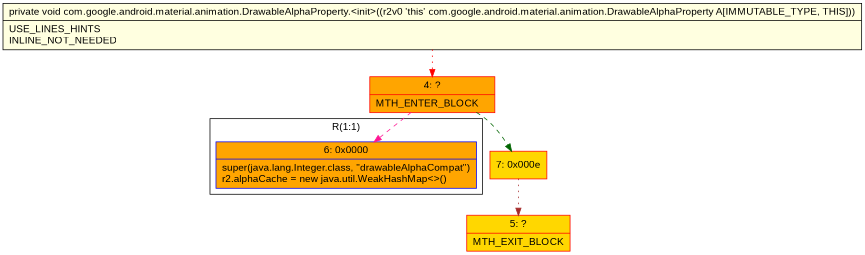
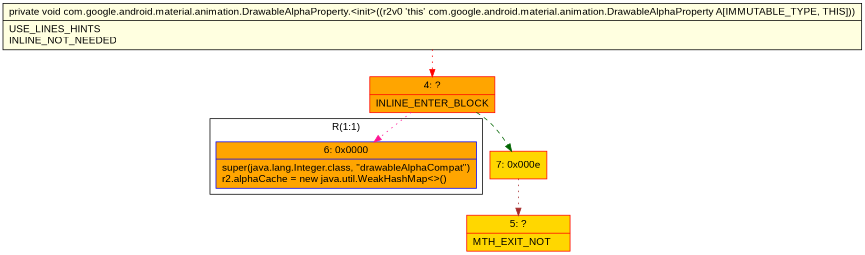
(427, 103) -> (432, 103)
(396, 125) -> (396, 125)
(518, 242) -> (512, 242)
